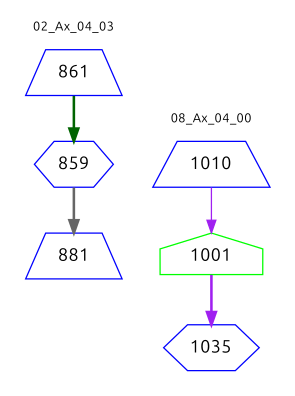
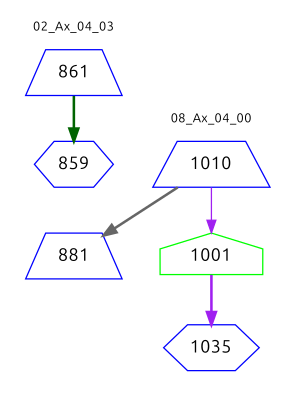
(74, 204) -> (151, 205)
